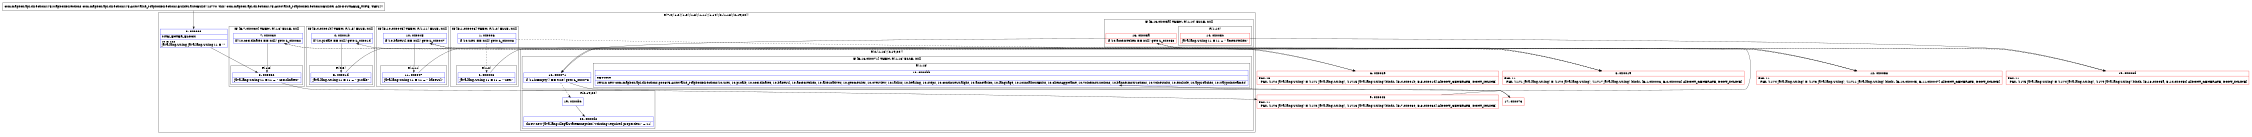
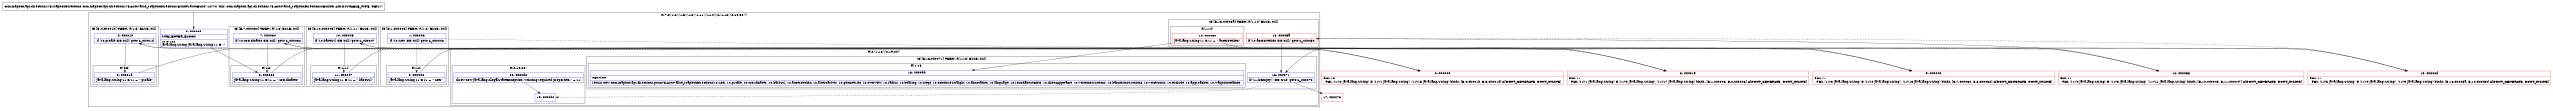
(822, 49) -> (854, 49)
(943, 49) -> (1098, 49)
(981, 49) -> (905, 49)
(1317, 89) -> (1063, 58)
(580, 110) -> (532, 87)
